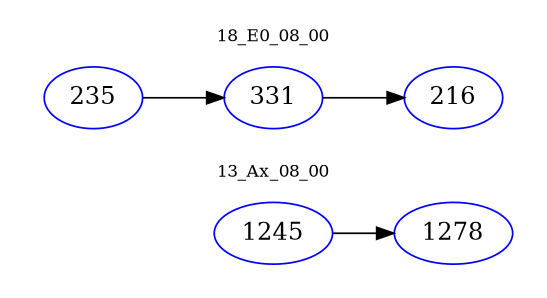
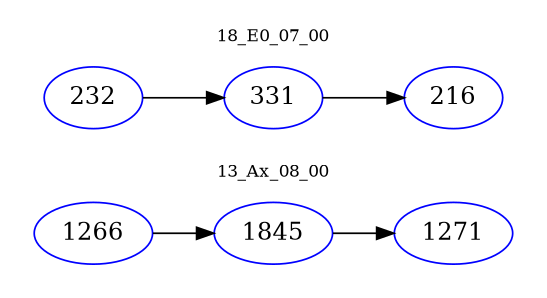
(273, 37) -> (273, 37)
(93, 98) -> (93, 98)
none -> (93, 233)
(273, 233) -> (273, 233)
(454, 233) -> (454, 233)
